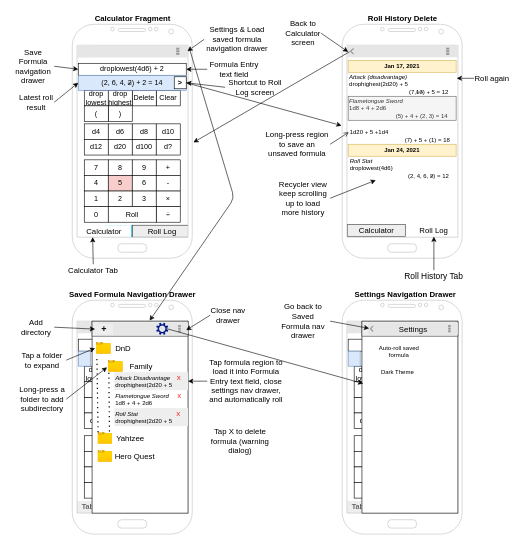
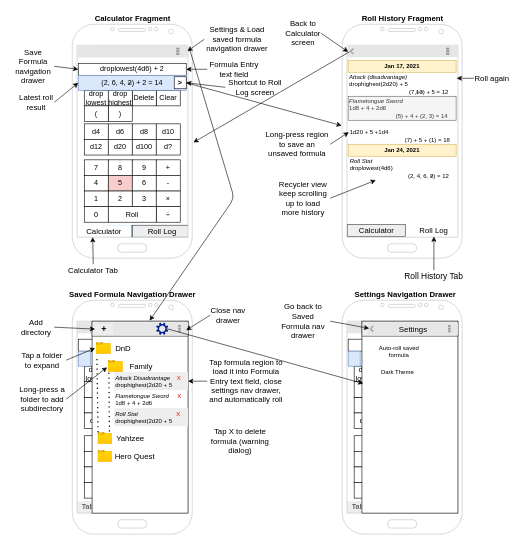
(403, 18) -> (403, 18)
(345, 135) -> (344, 135)
